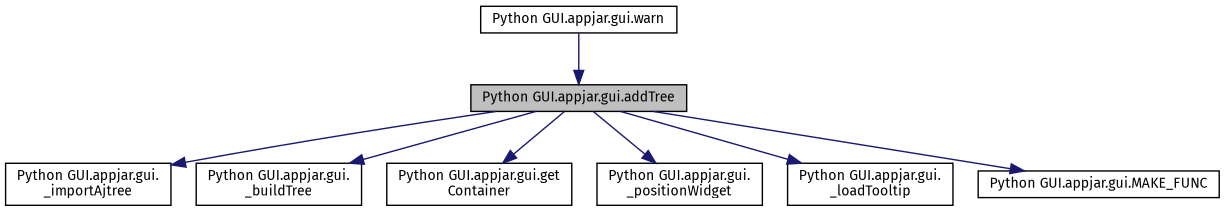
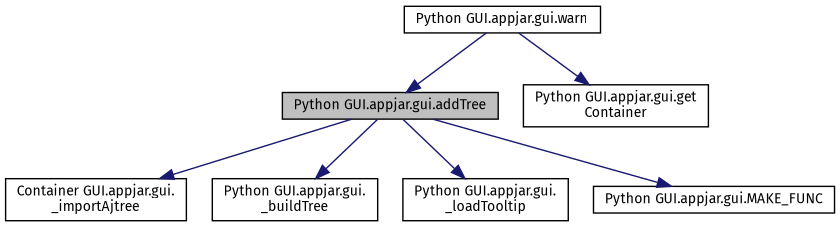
(539, 133) -> (548, 55)
(88, 184) -> (96, 200)
(680, 184) -> none
